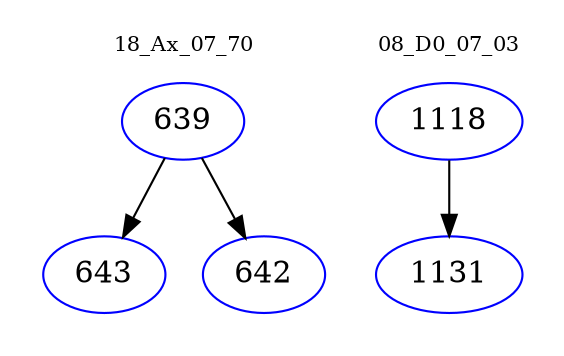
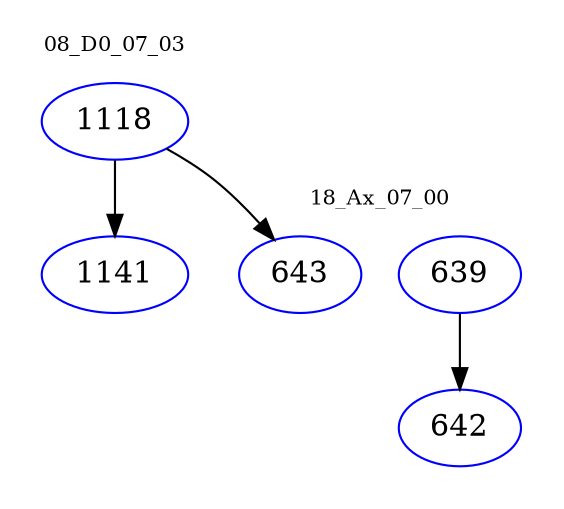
(184, 46) -> (380, 199)
(149, 188) -> (235, 198)
(449, 275) -> (115, 275)
